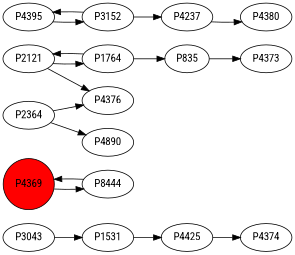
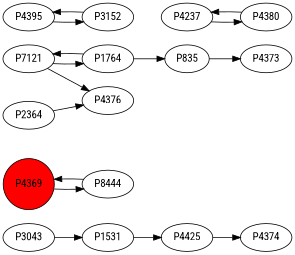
(144, 17) -> (230, 12)
(29, 59) -> (29, 59)
(108, 142) -> none
